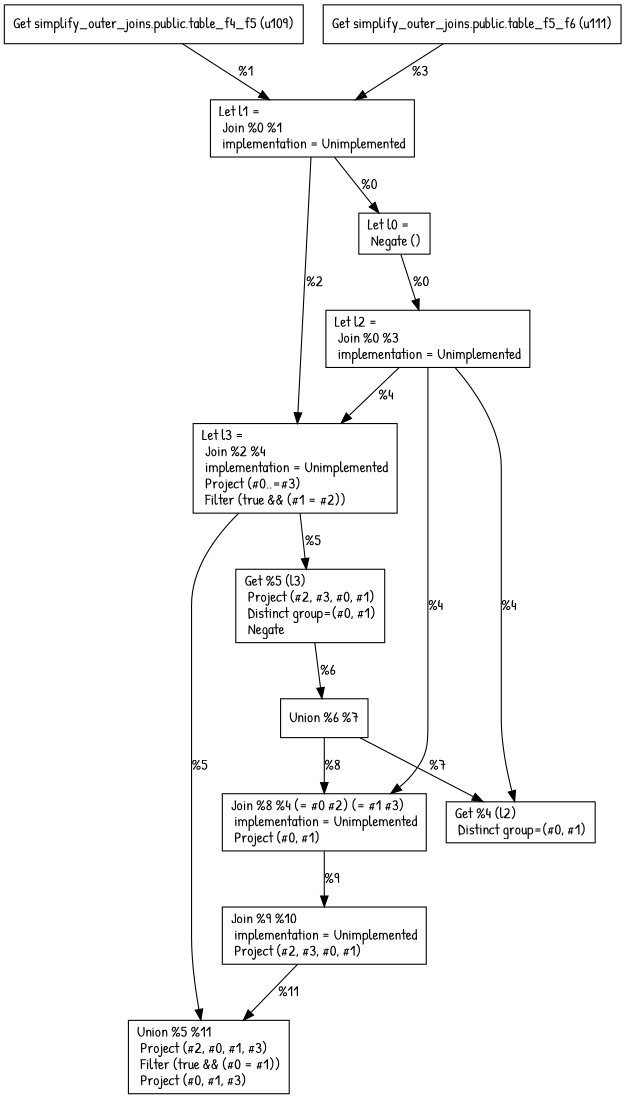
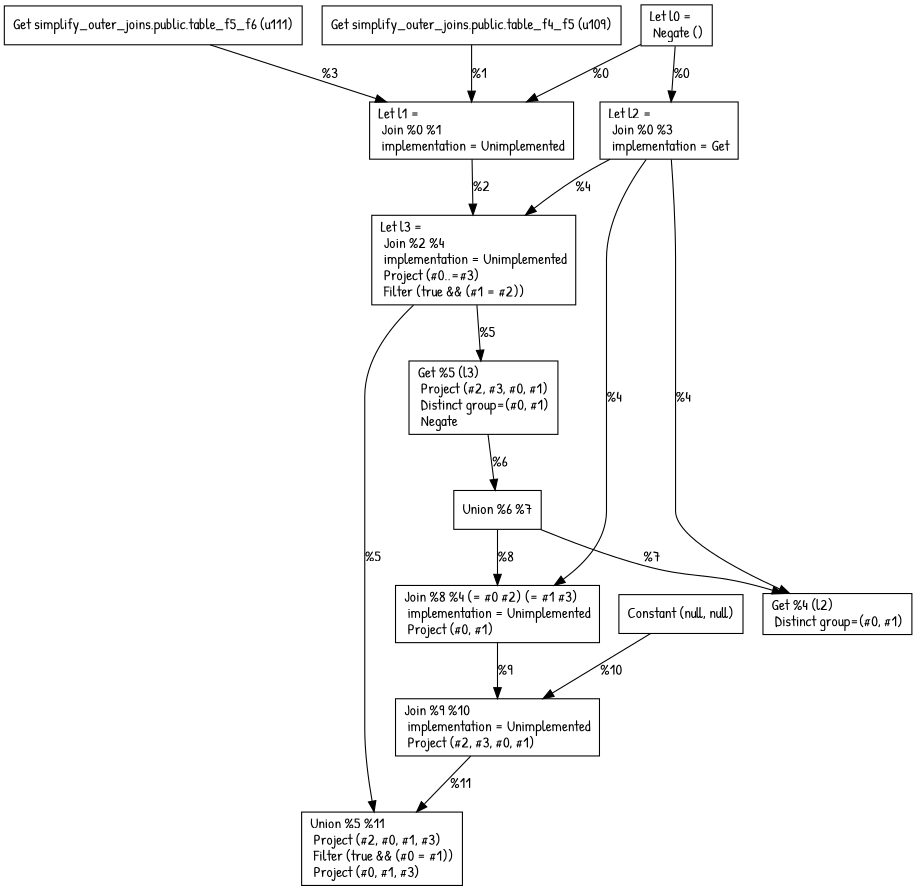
(353, 181) -> (589, 71)
(428, 339) -> (669, 131)
none -> (681, 614)
